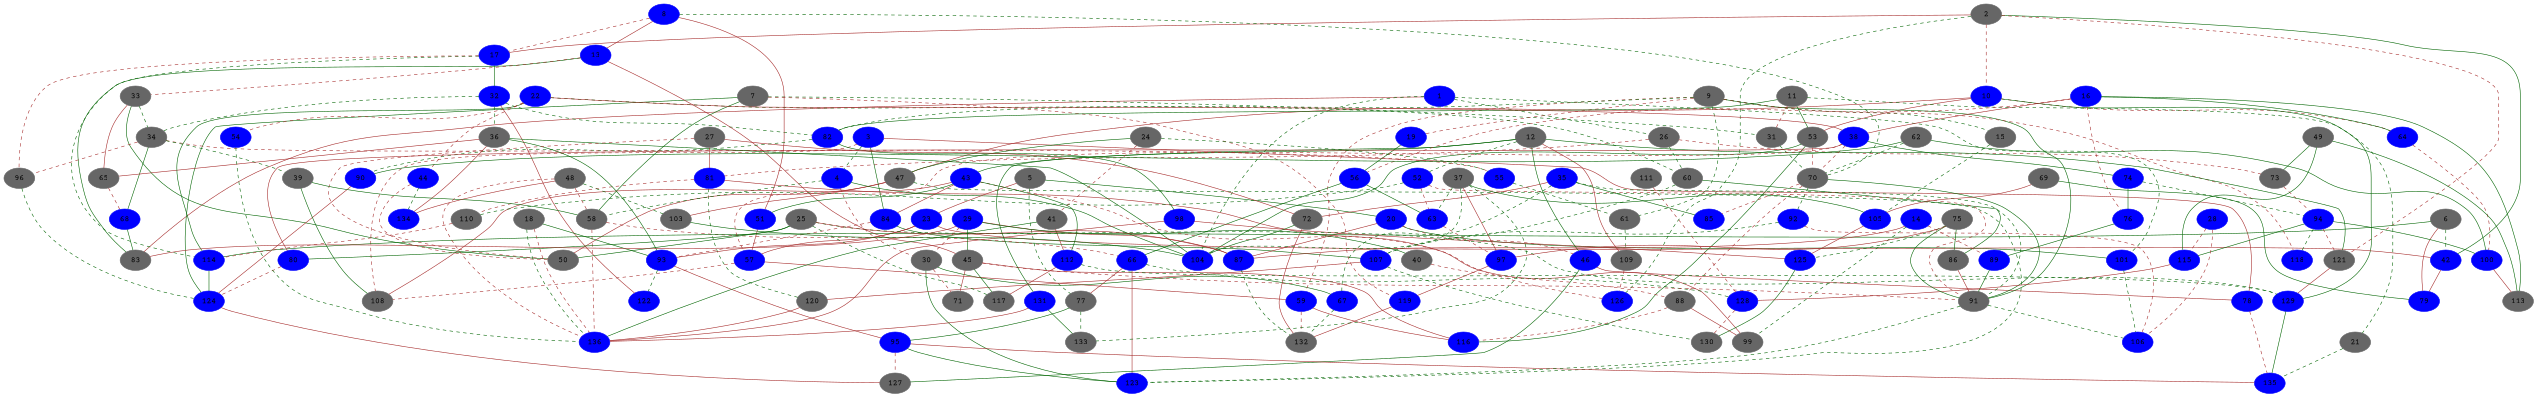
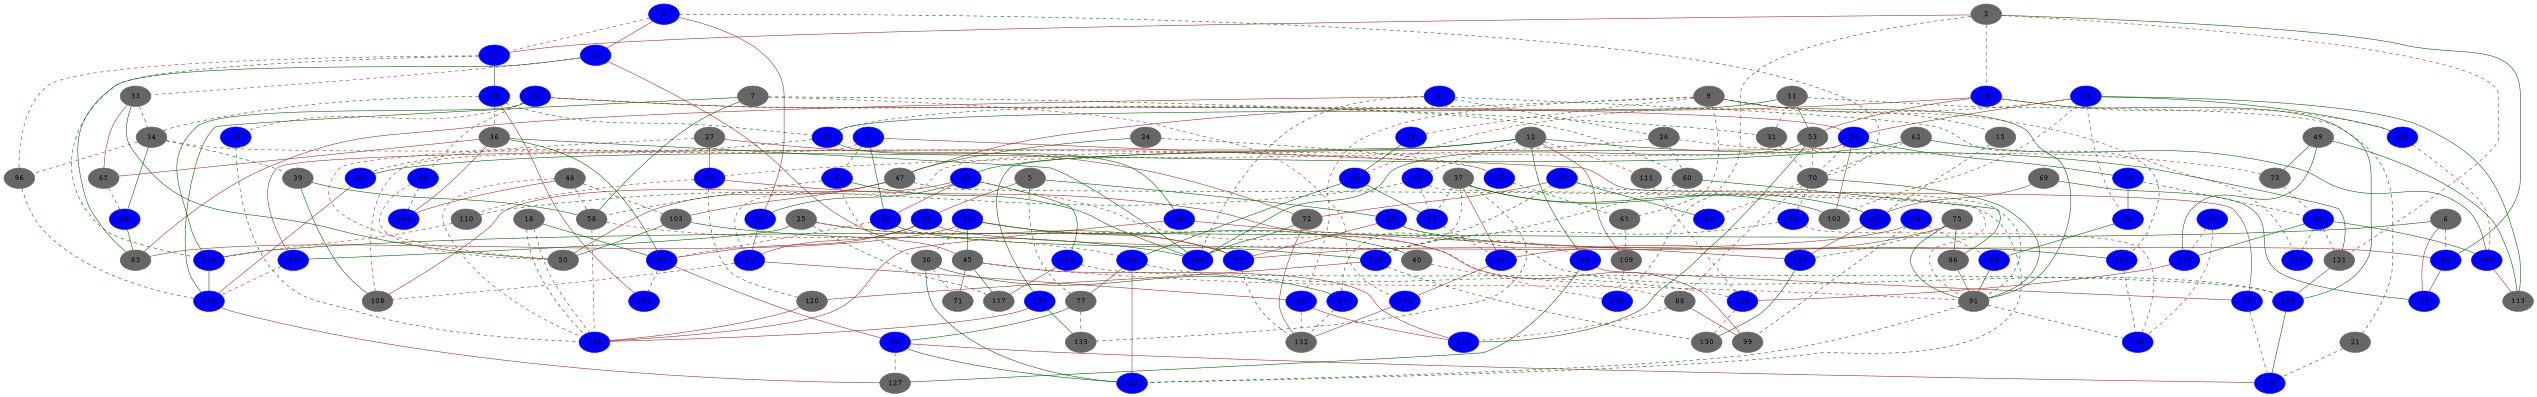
none -> (1612, 164)
(1052, 219) -> none
none -> (1834, 219)
(684, 244) -> (622, 240)
